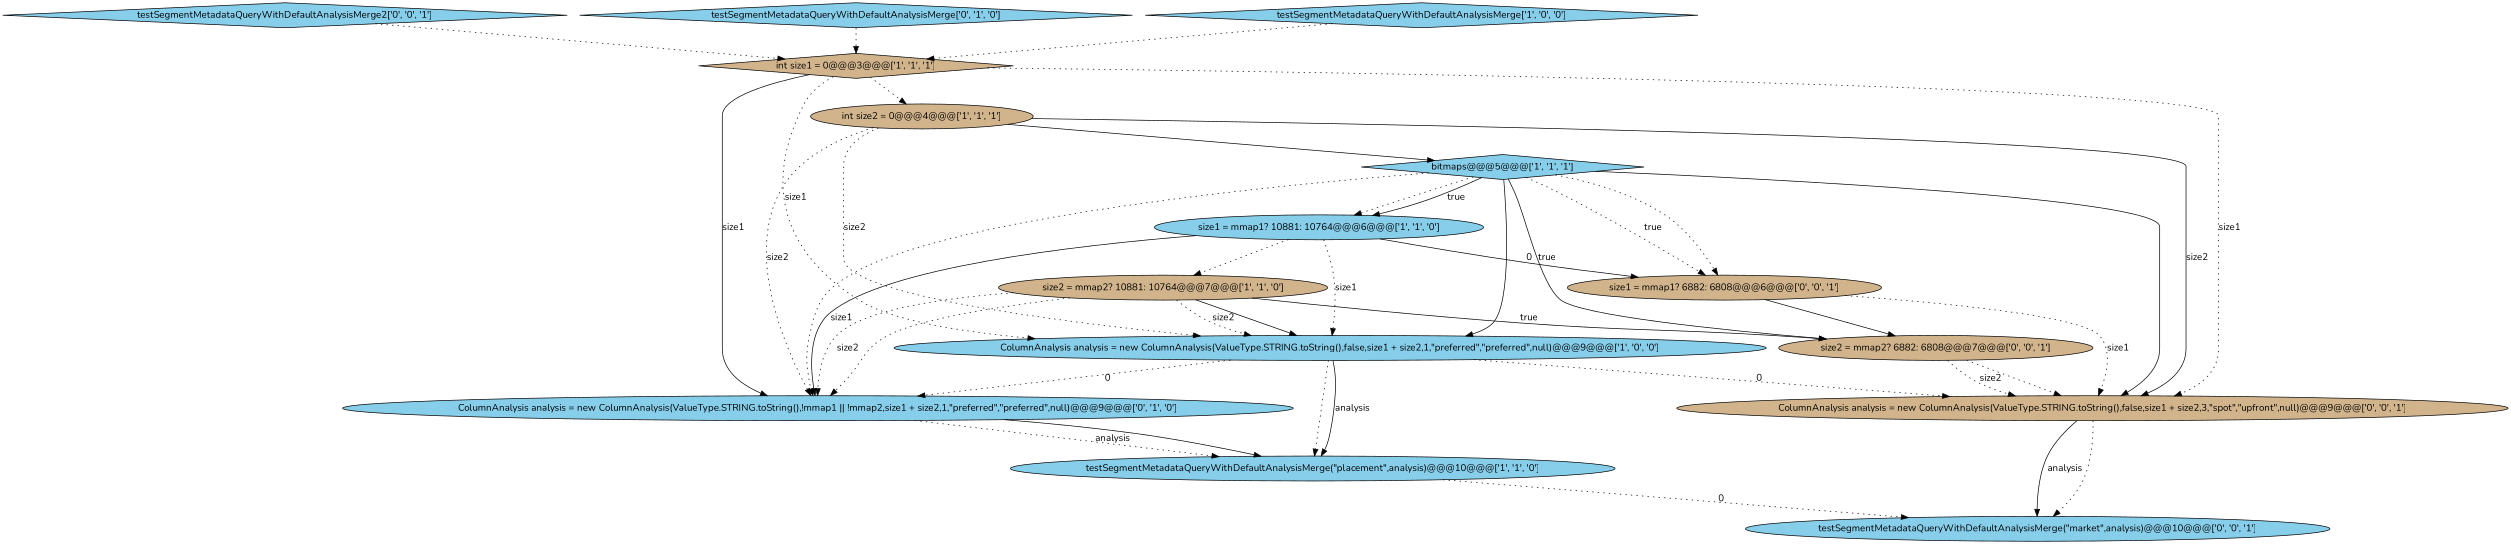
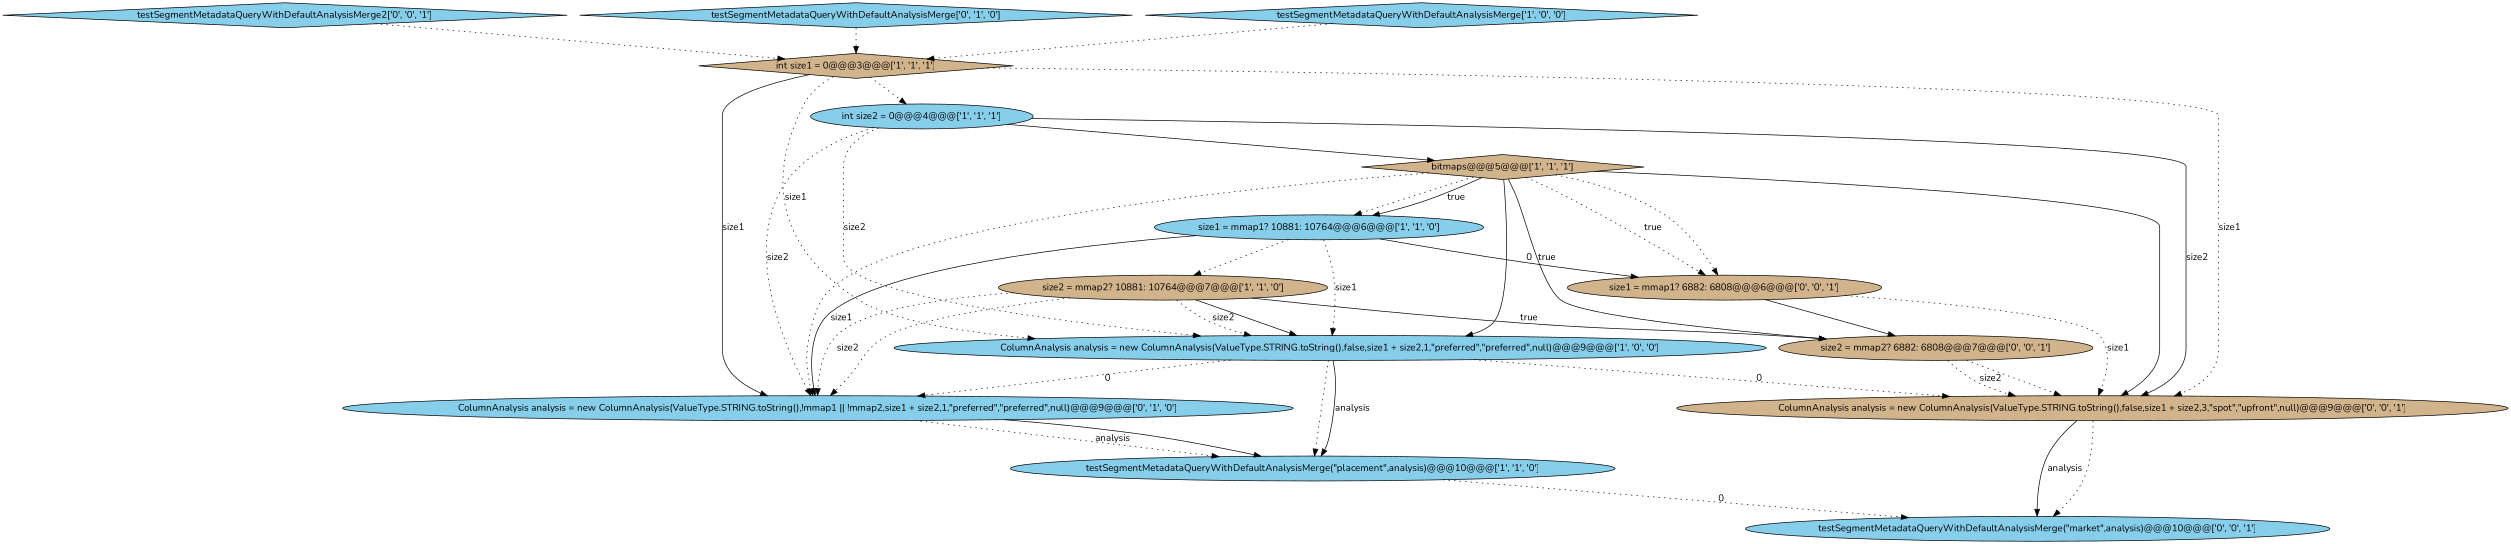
(922, 116) -> (922, 116)
(1503, 167) -> (1503, 167)
